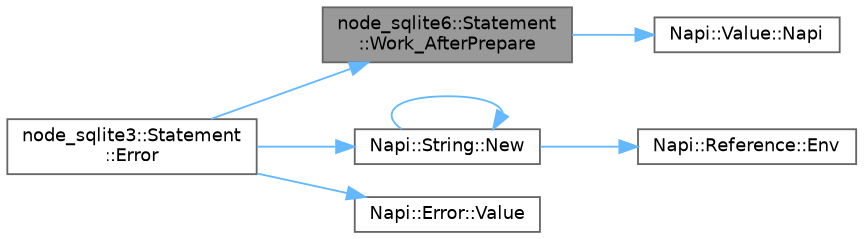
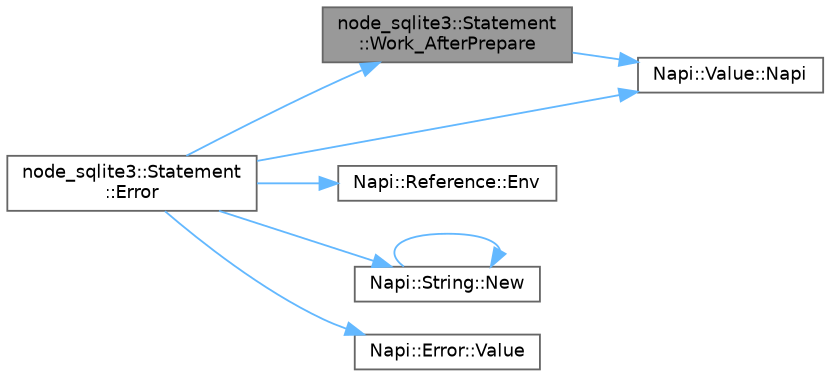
(447, 35) -> (447, 35)
none -> (438, 128)
(580, 147) -> (288, 183)
